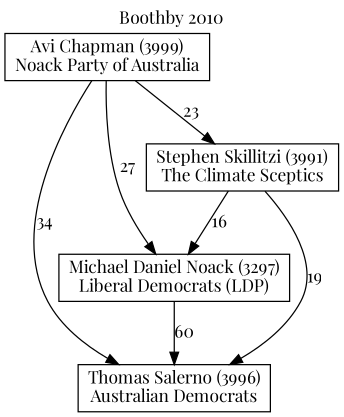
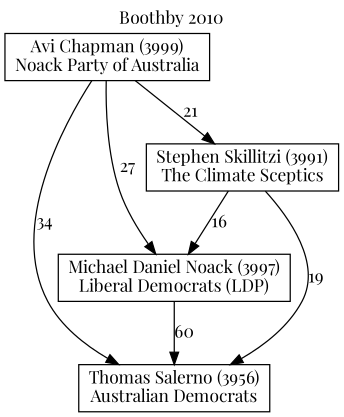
(191, 112) -> (191, 112)
(174, 278) -> (174, 278)
(174, 388) -> (174, 388)
